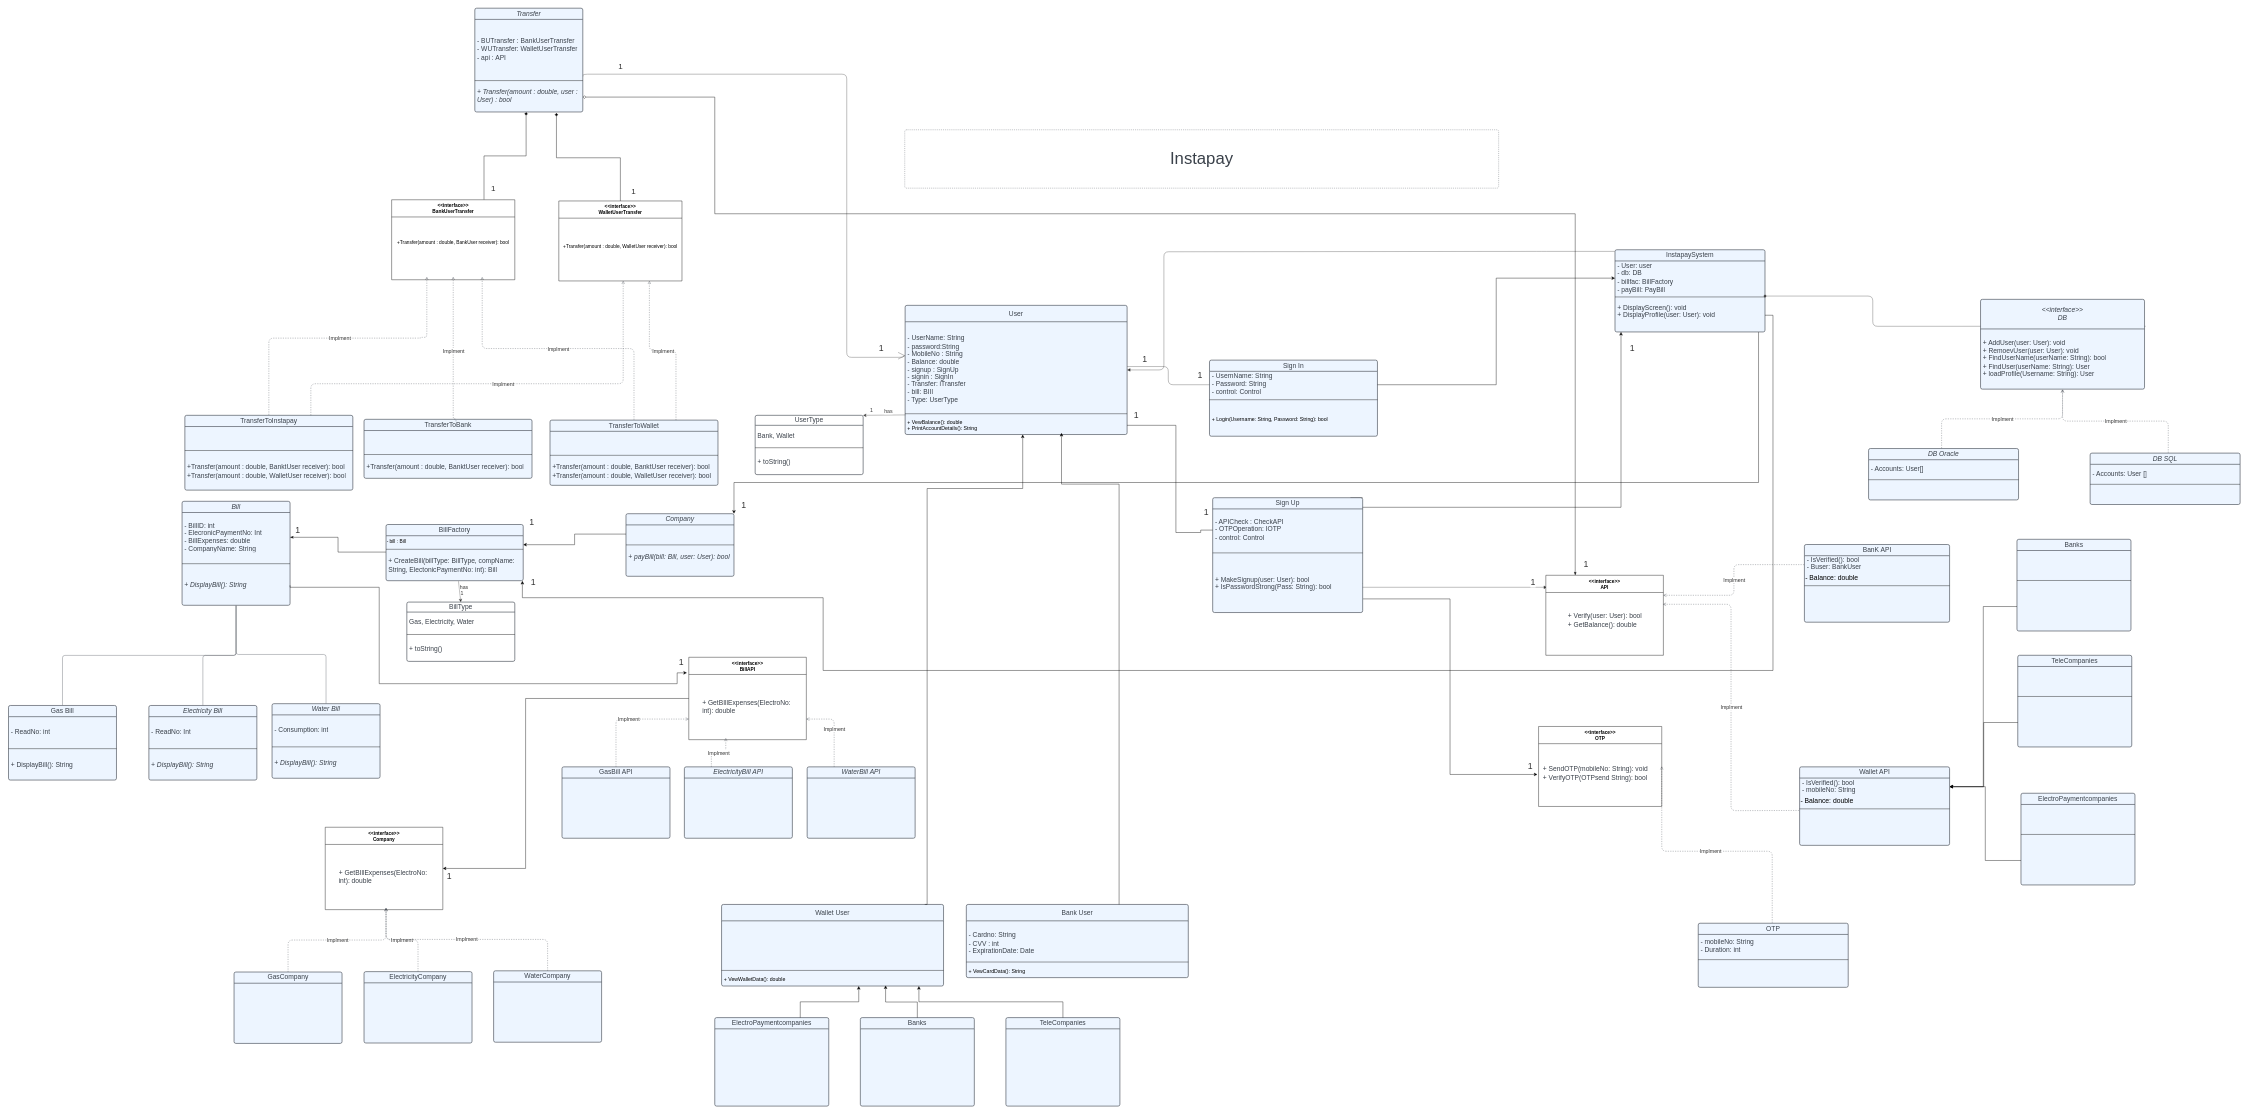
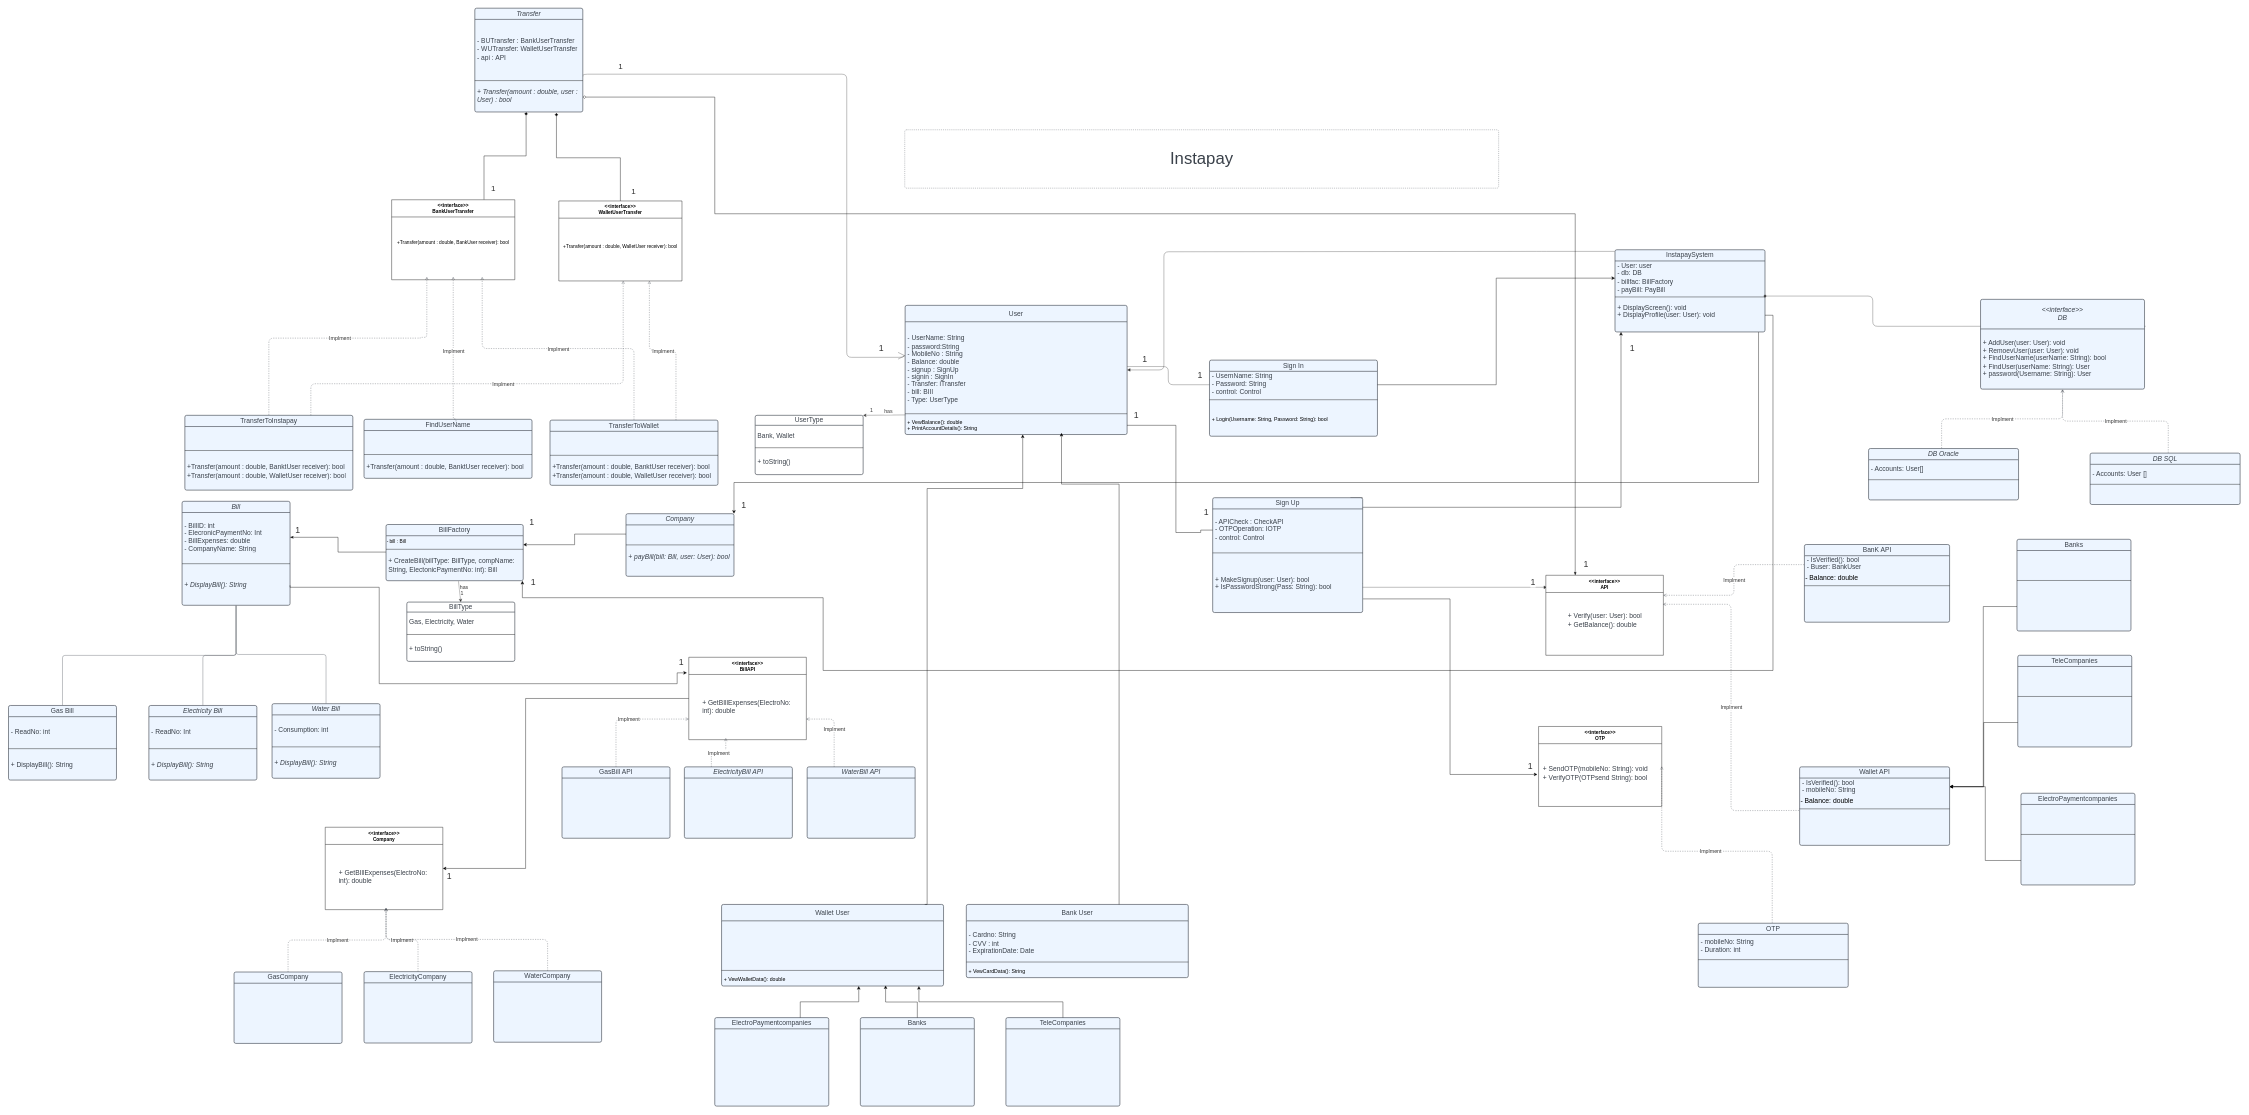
(2047, 359) -> (2047, 359)
(448, 425) -> (448, 425)
